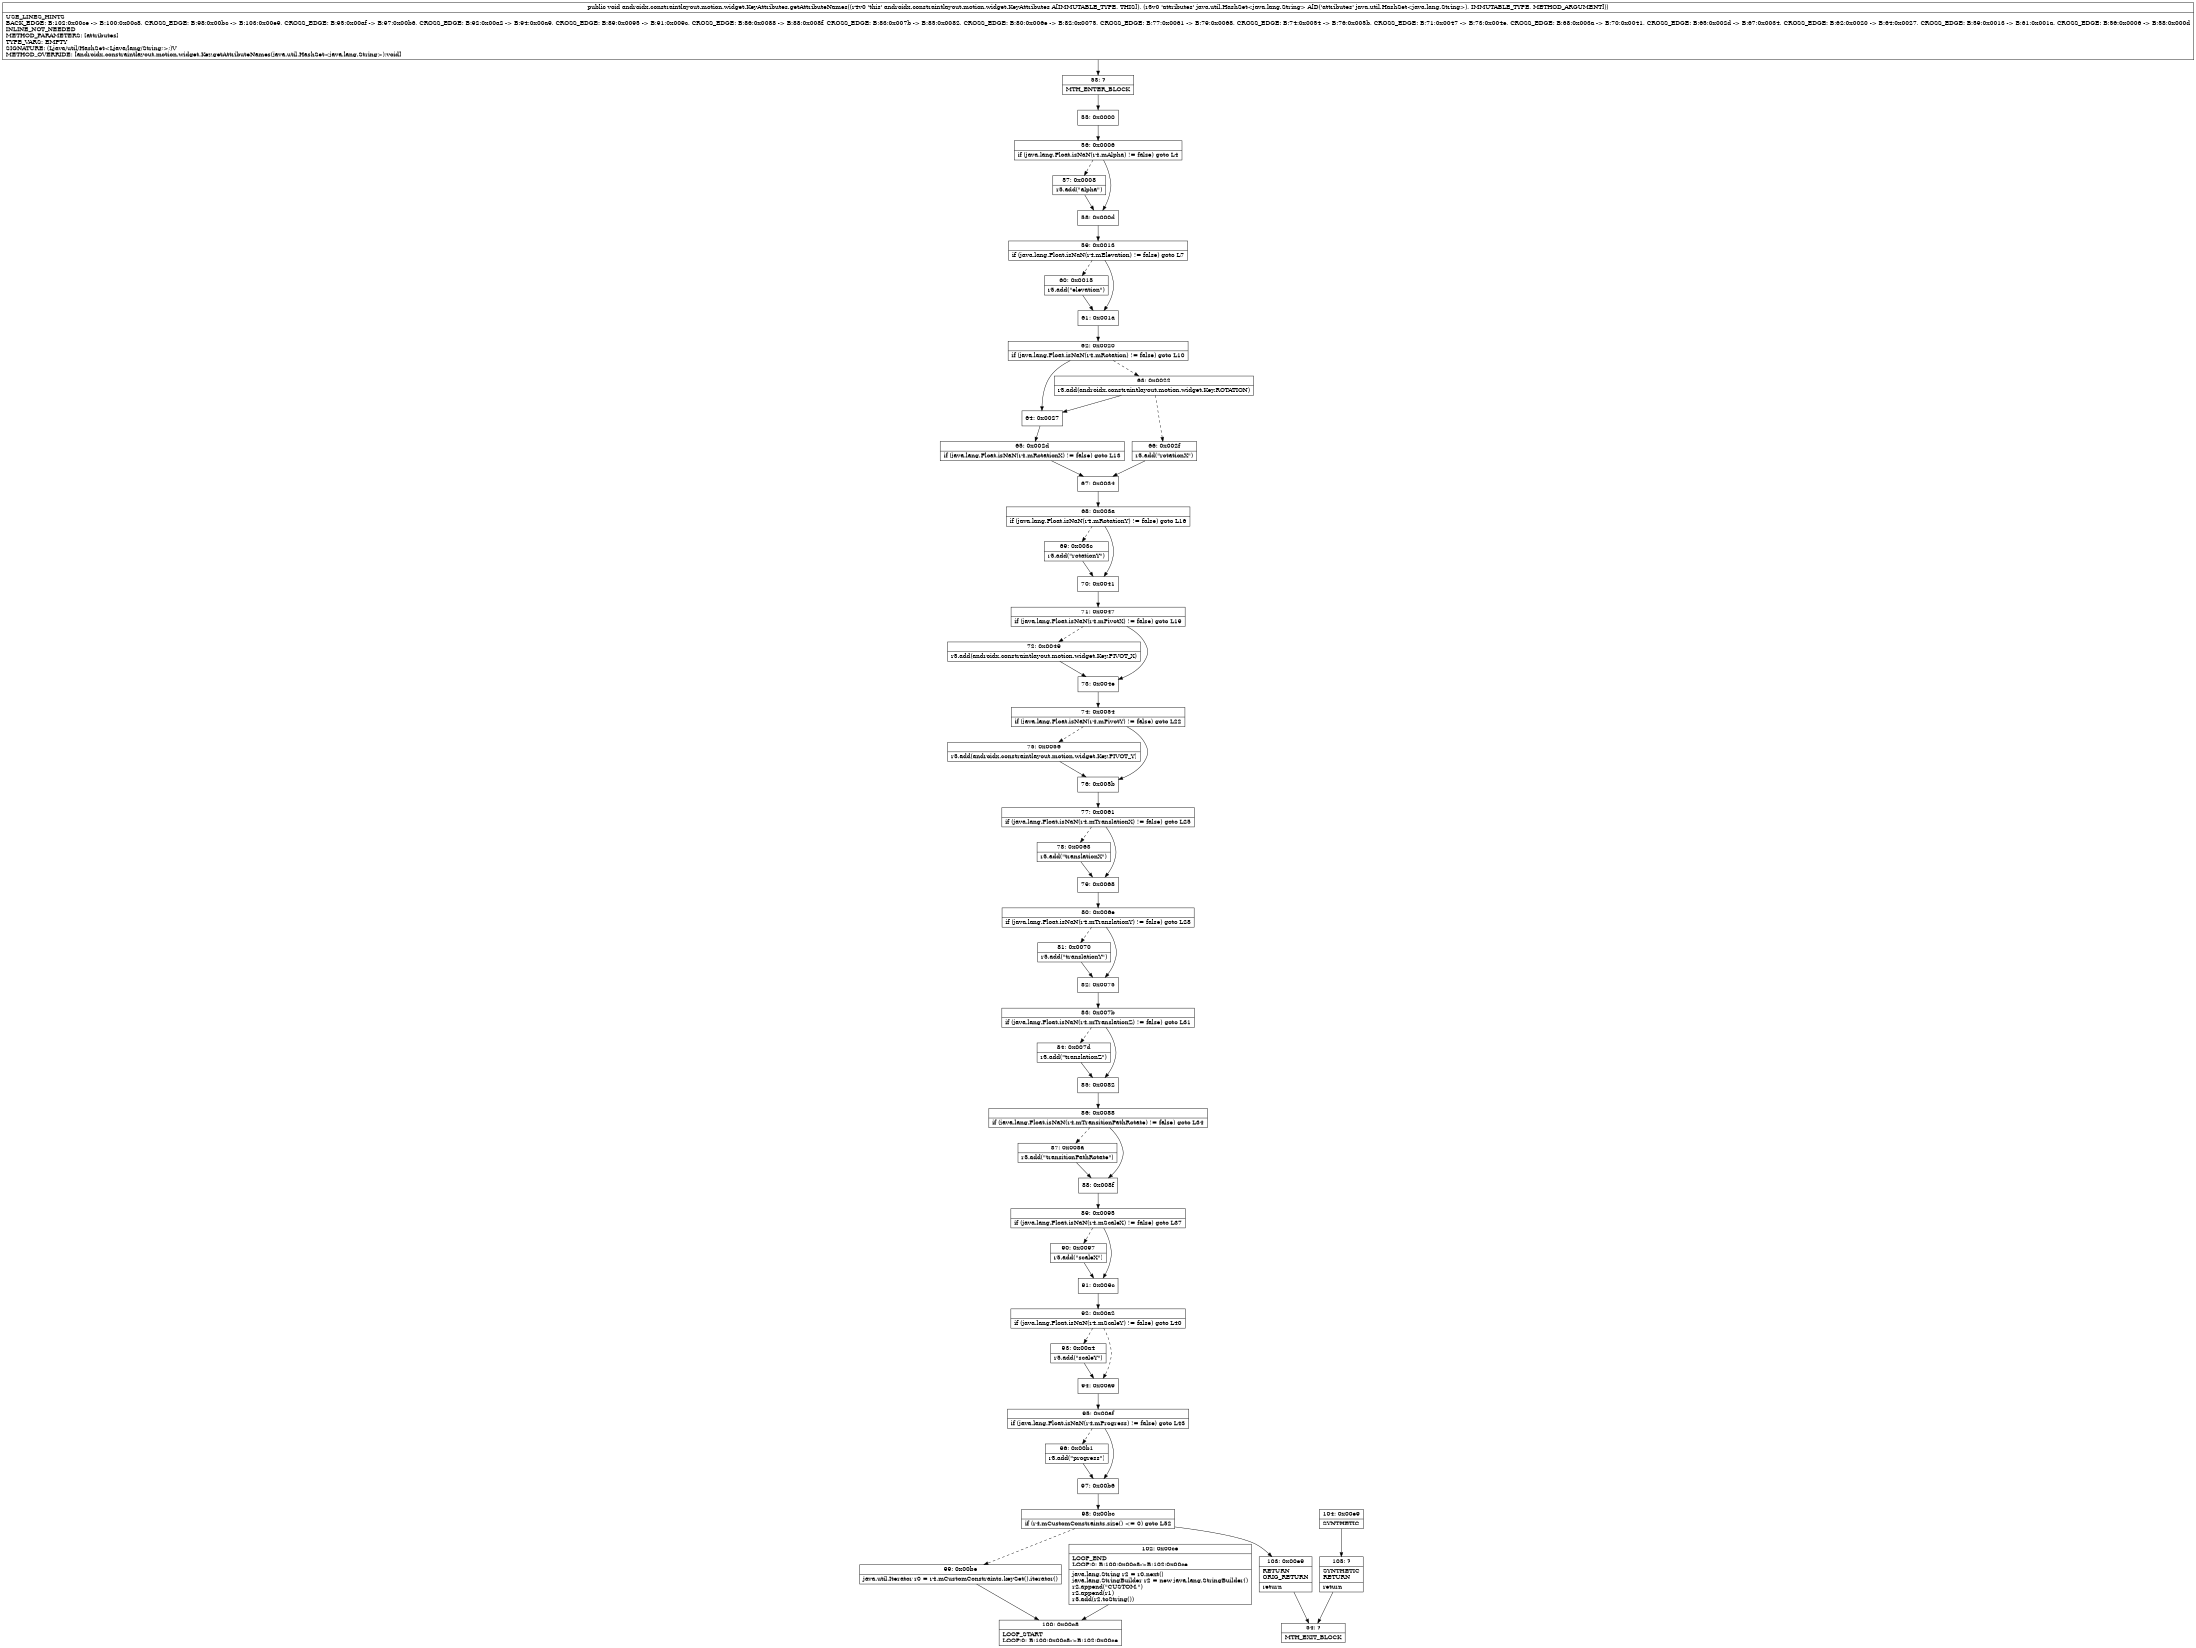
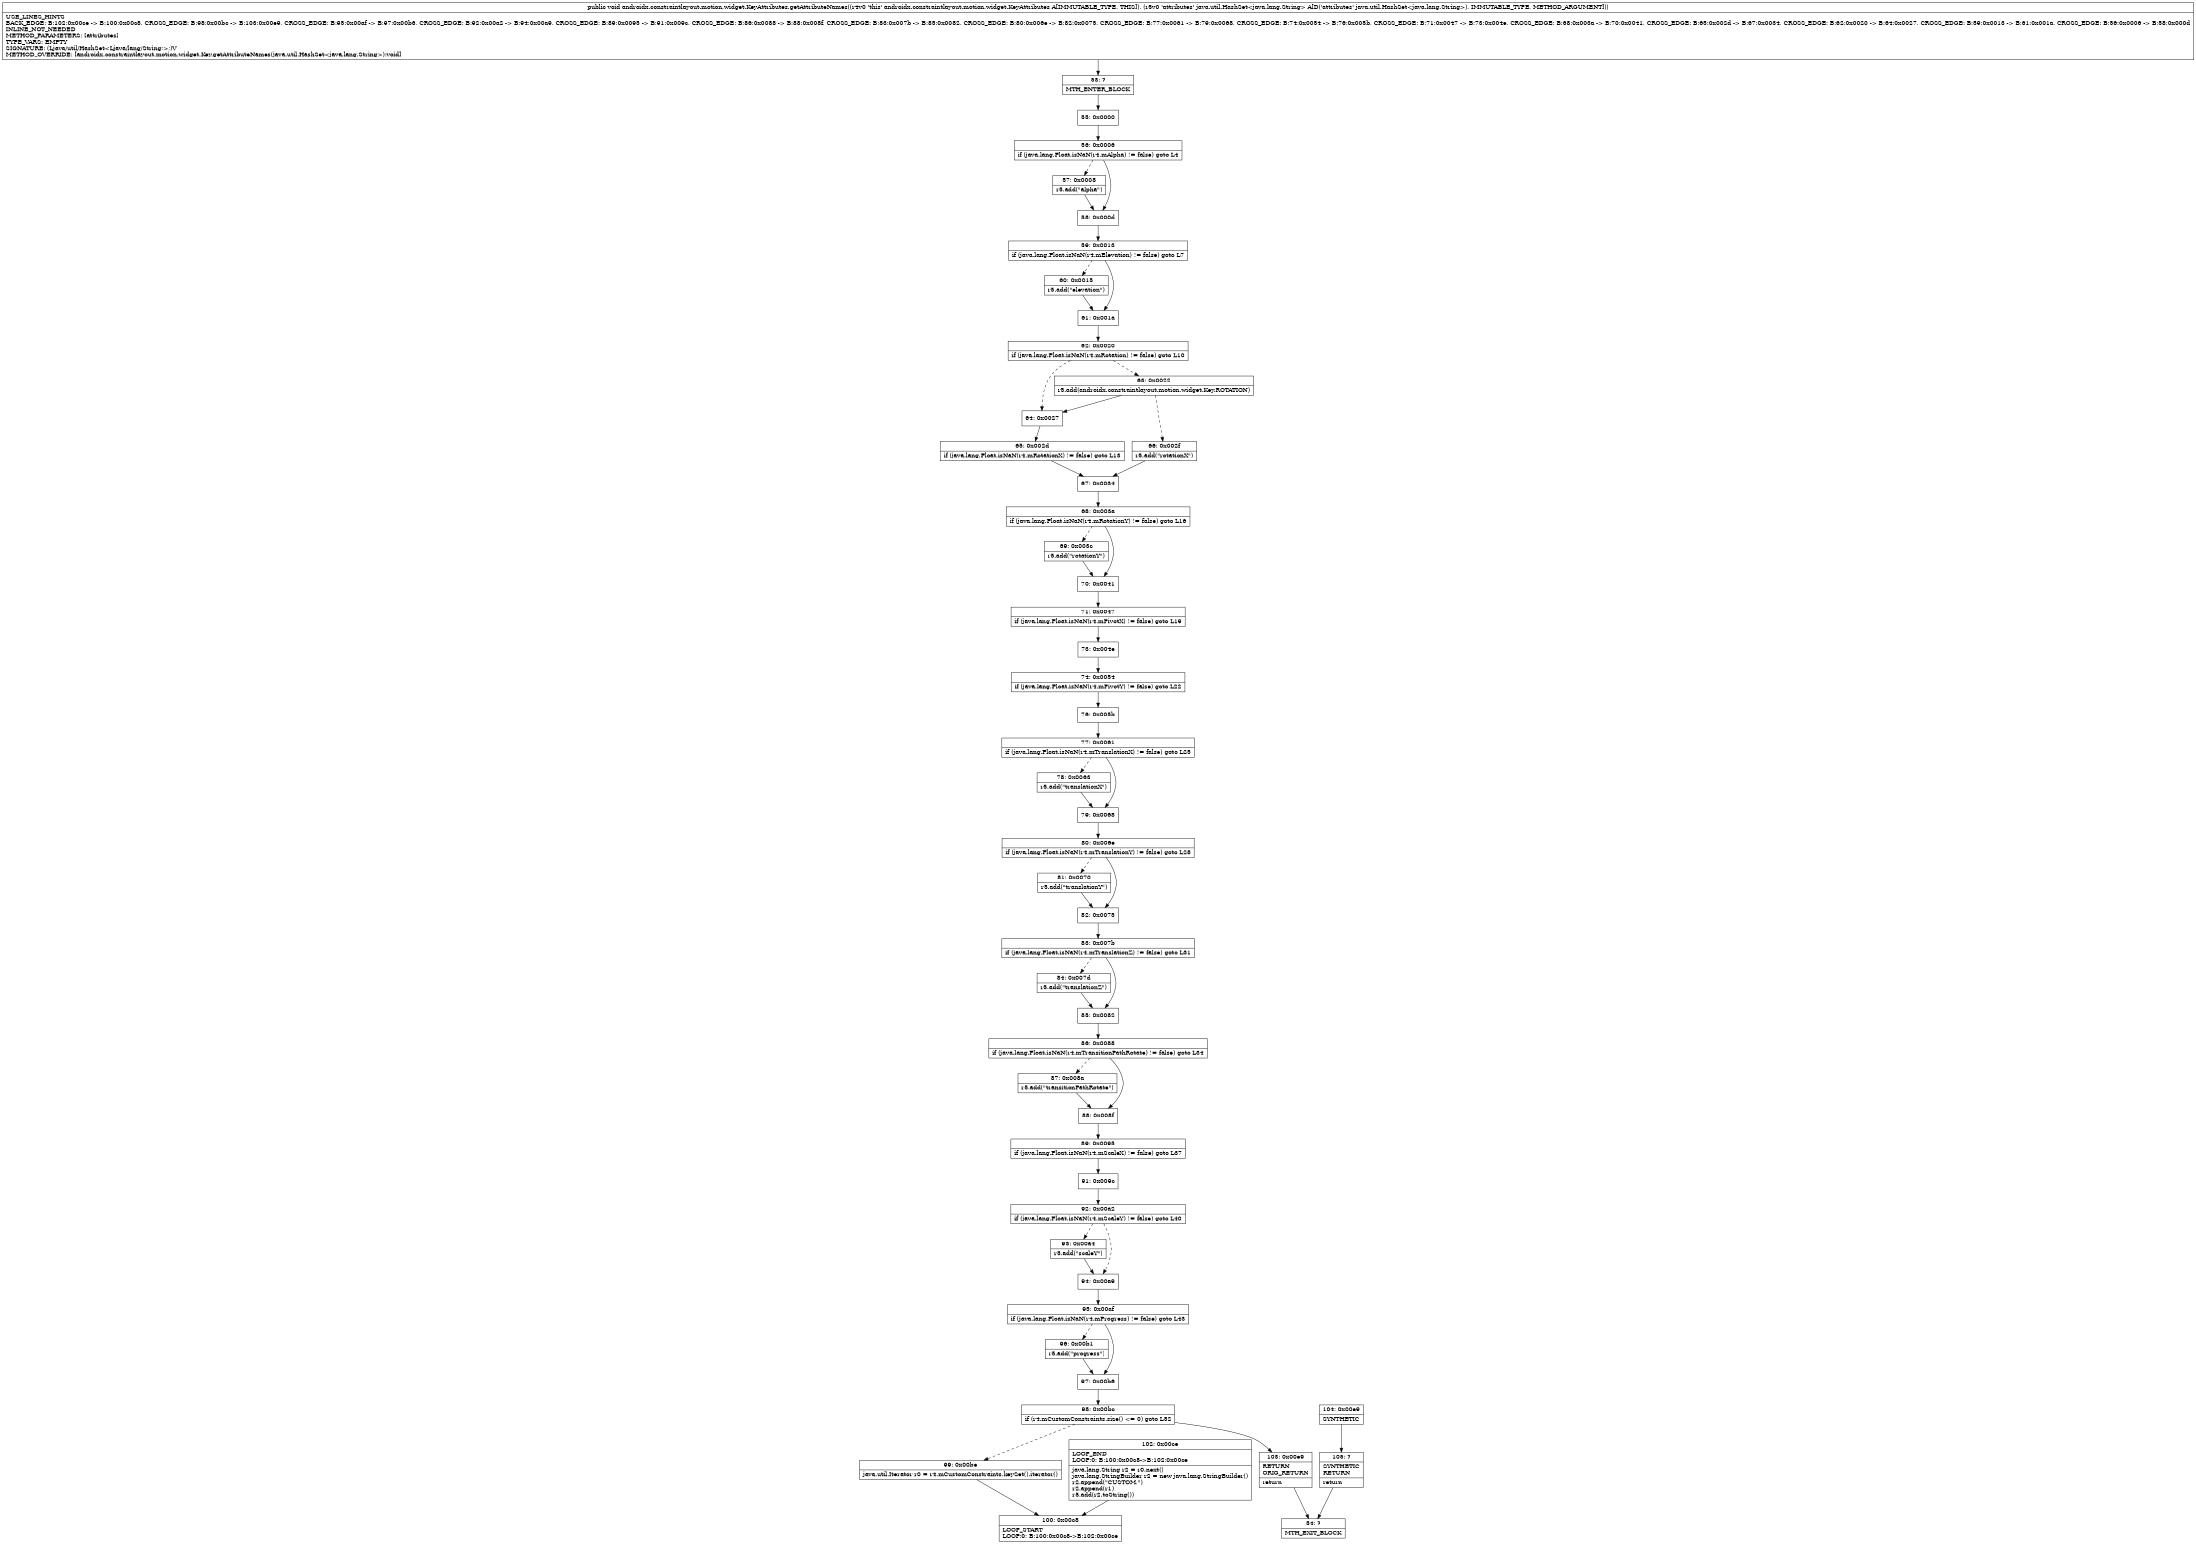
(1049, 379) -> (1049, 379)
(1044, 652) -> none
(1044, 752) -> none
(1078, 1253) -> none
